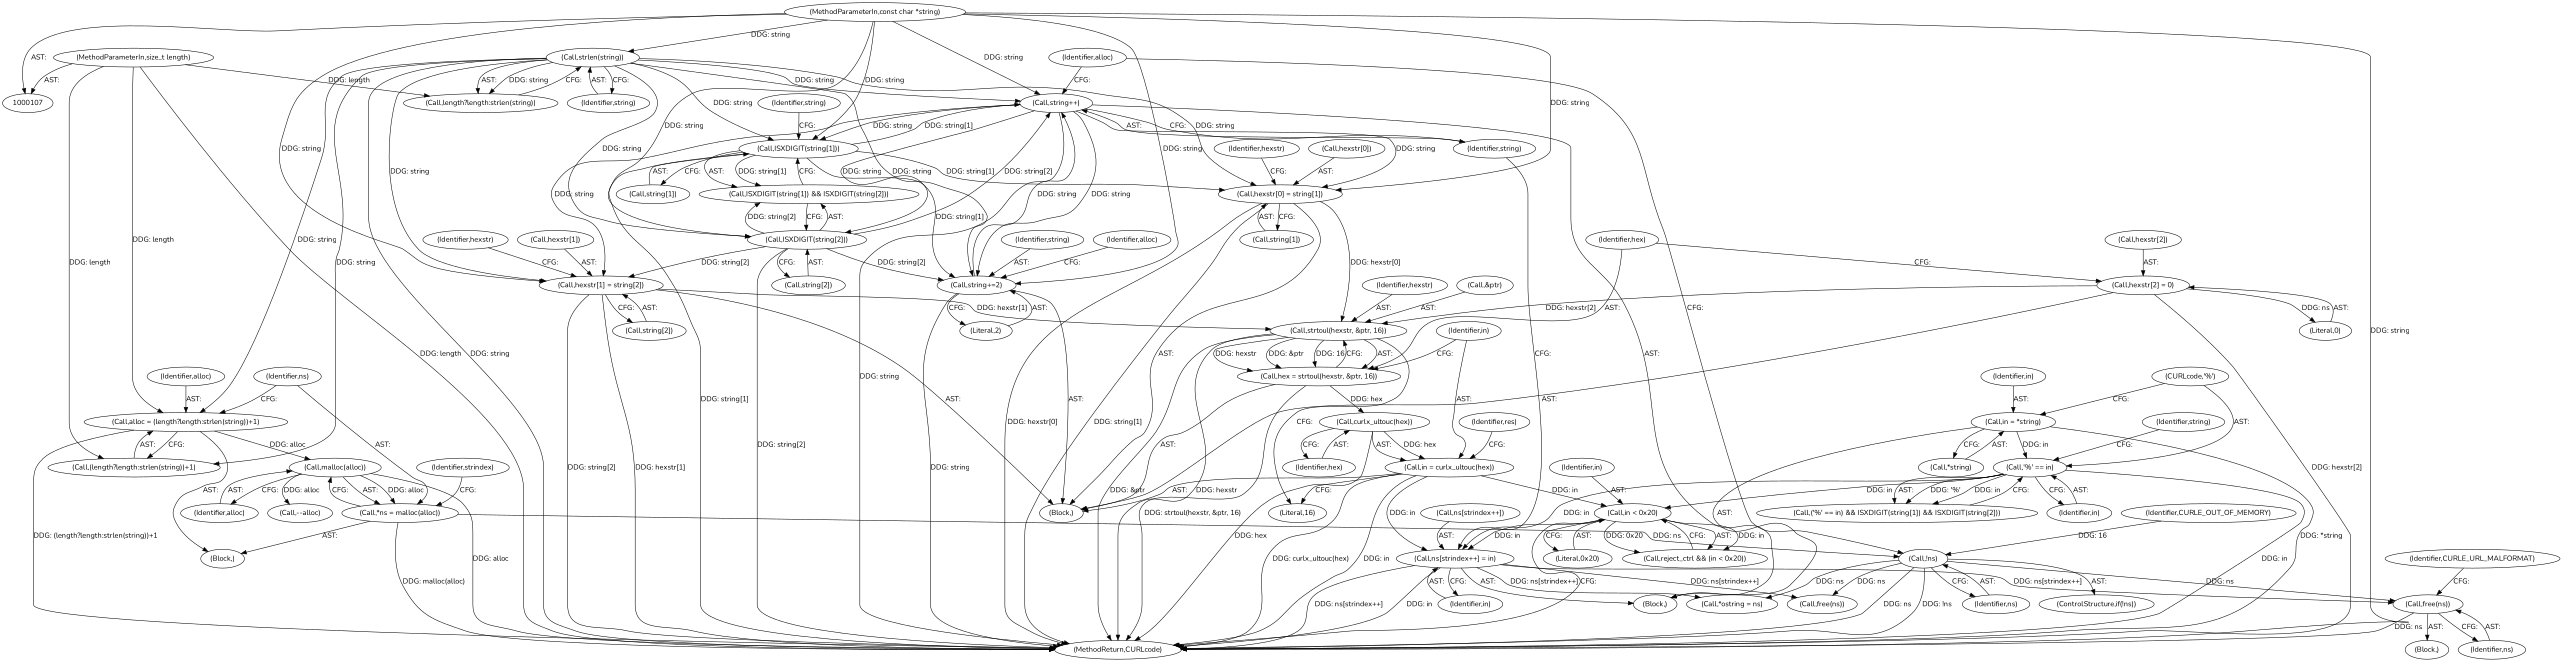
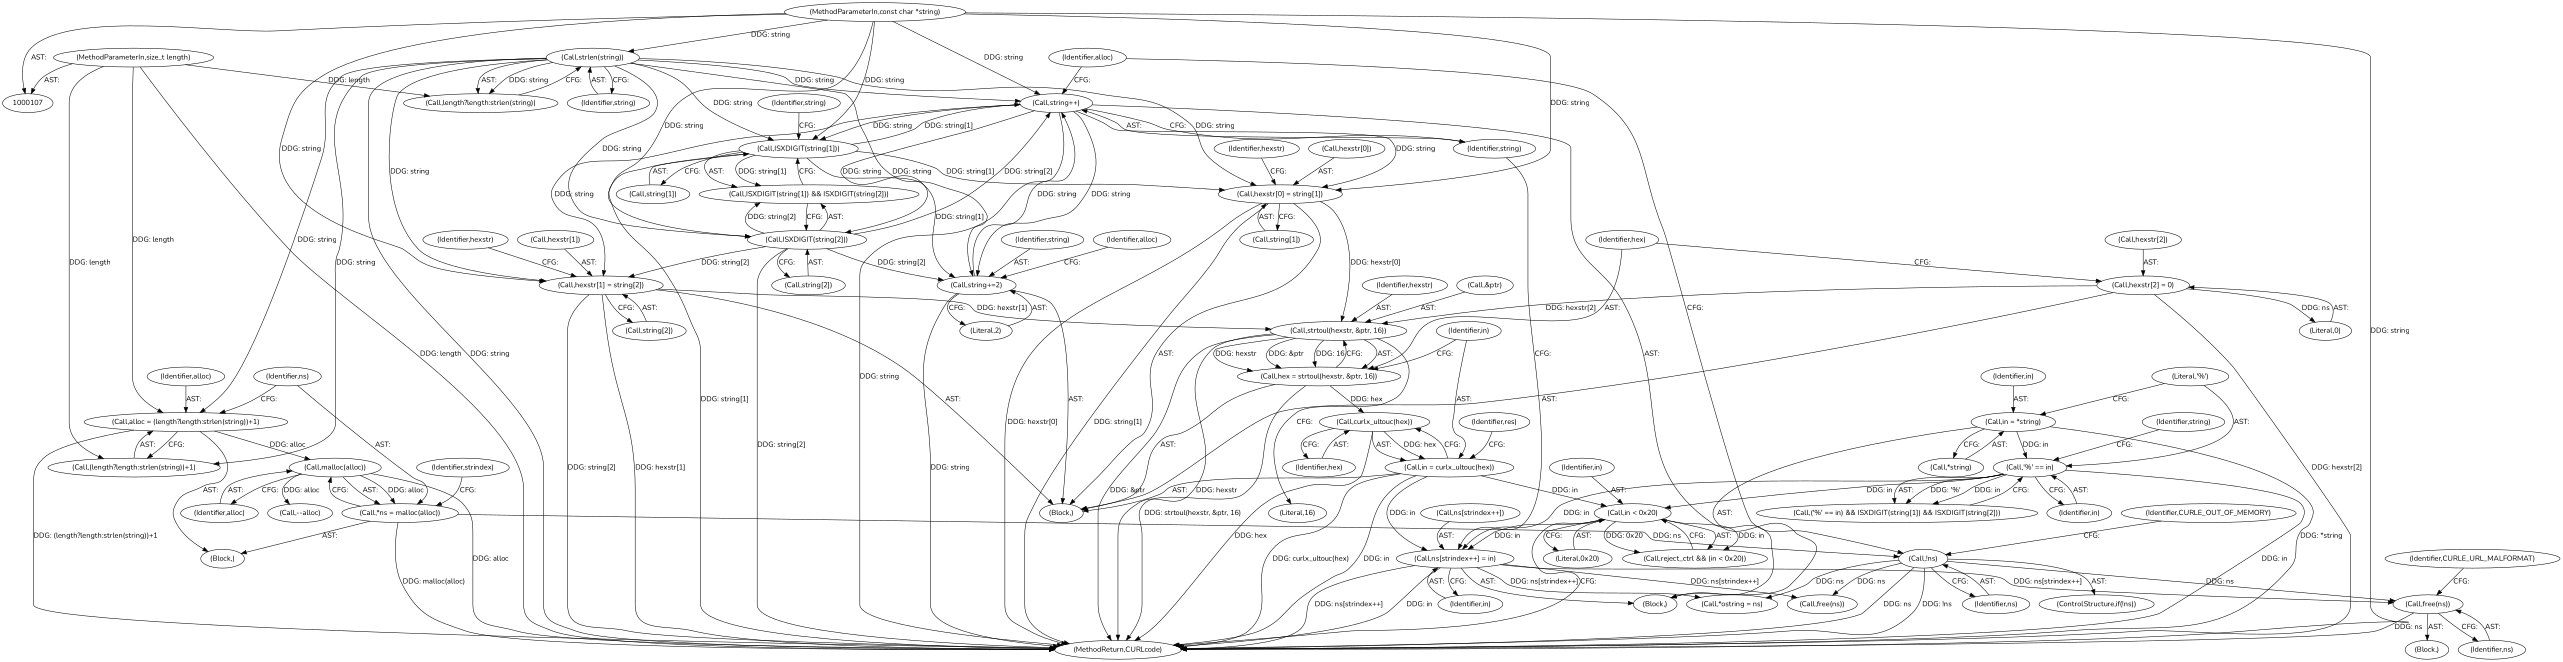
(1159, 141) -> none
(2190, 376) -> (2190, 376)
(1345, 482) -> (1438, 440)
(2093, 536) -> (2093, 536)
